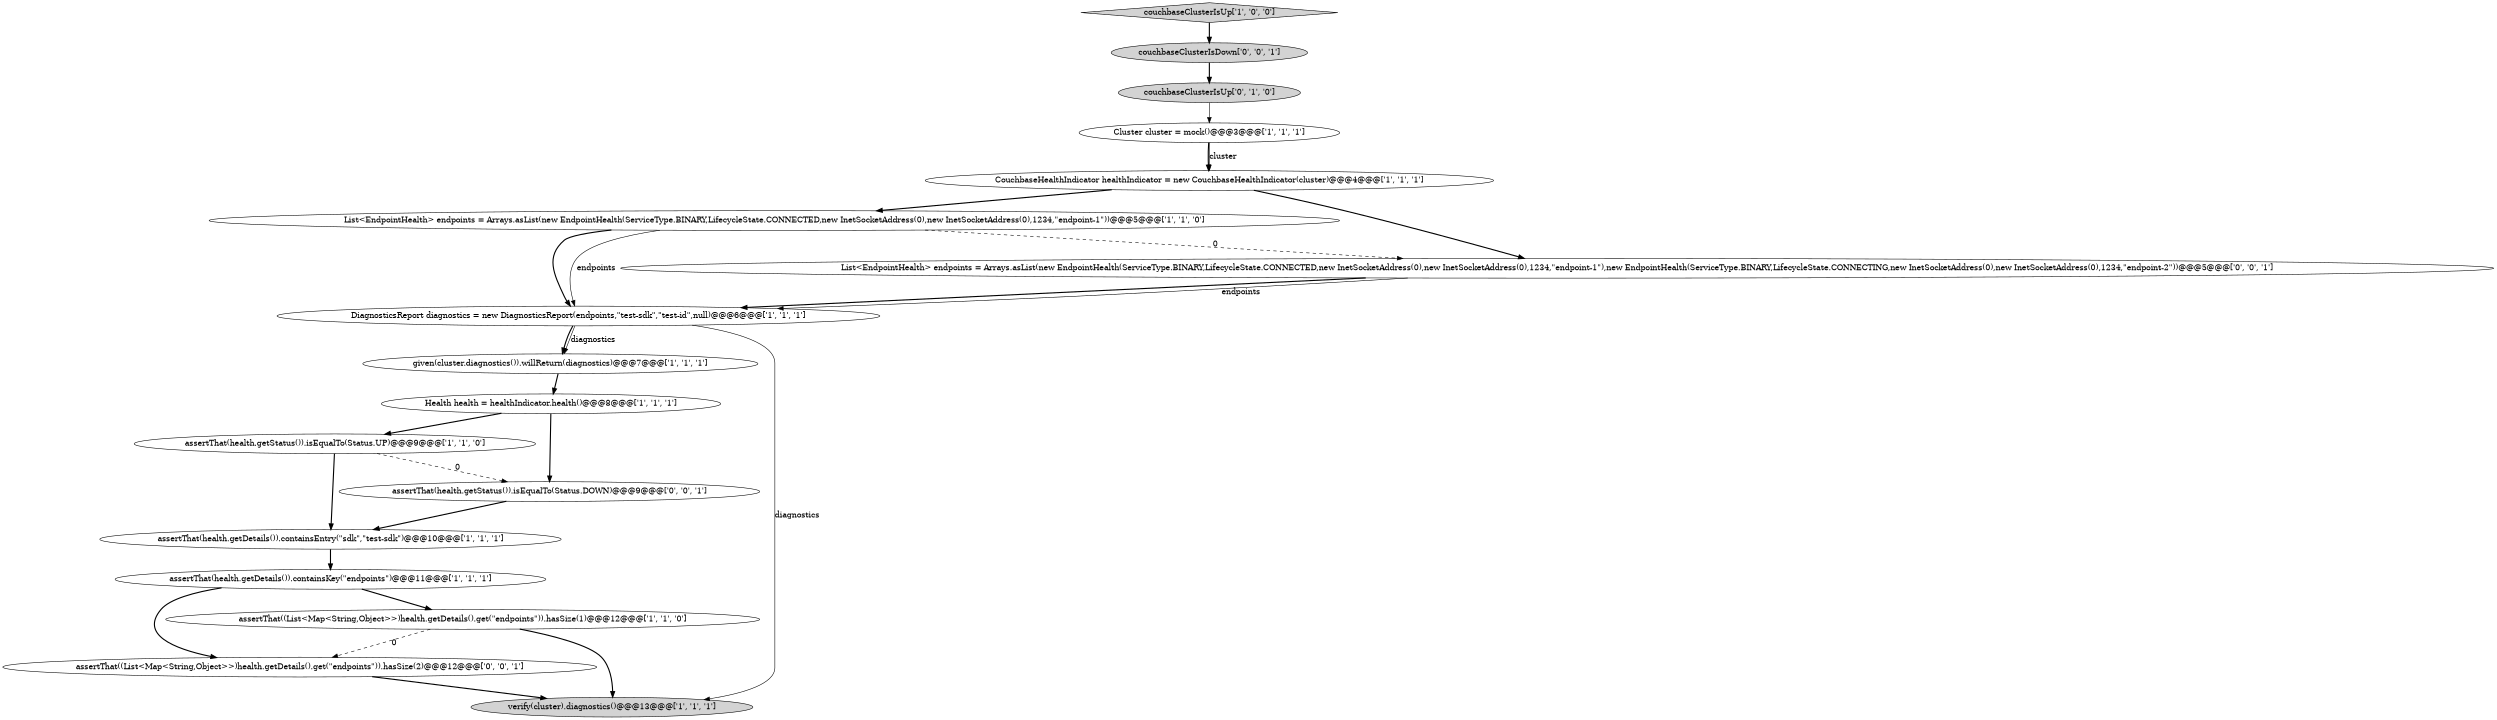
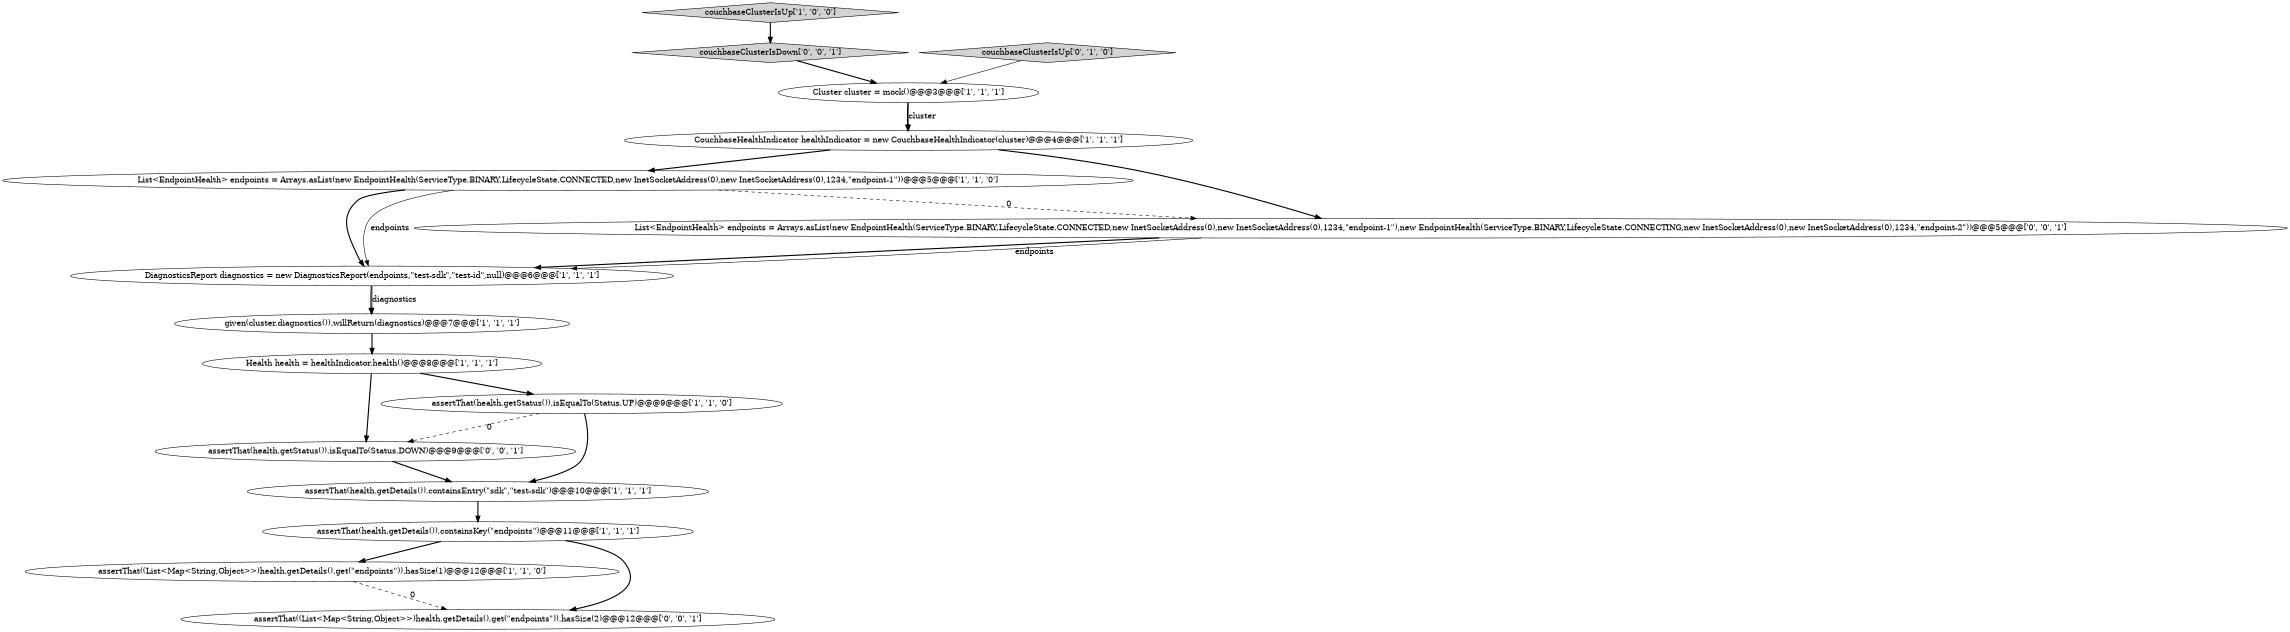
(1209, 53) -> (770, 53)
(1209, 70) -> (834, 71)
(1209, 93) -> (1047, 53)
(612, 707) -> none
